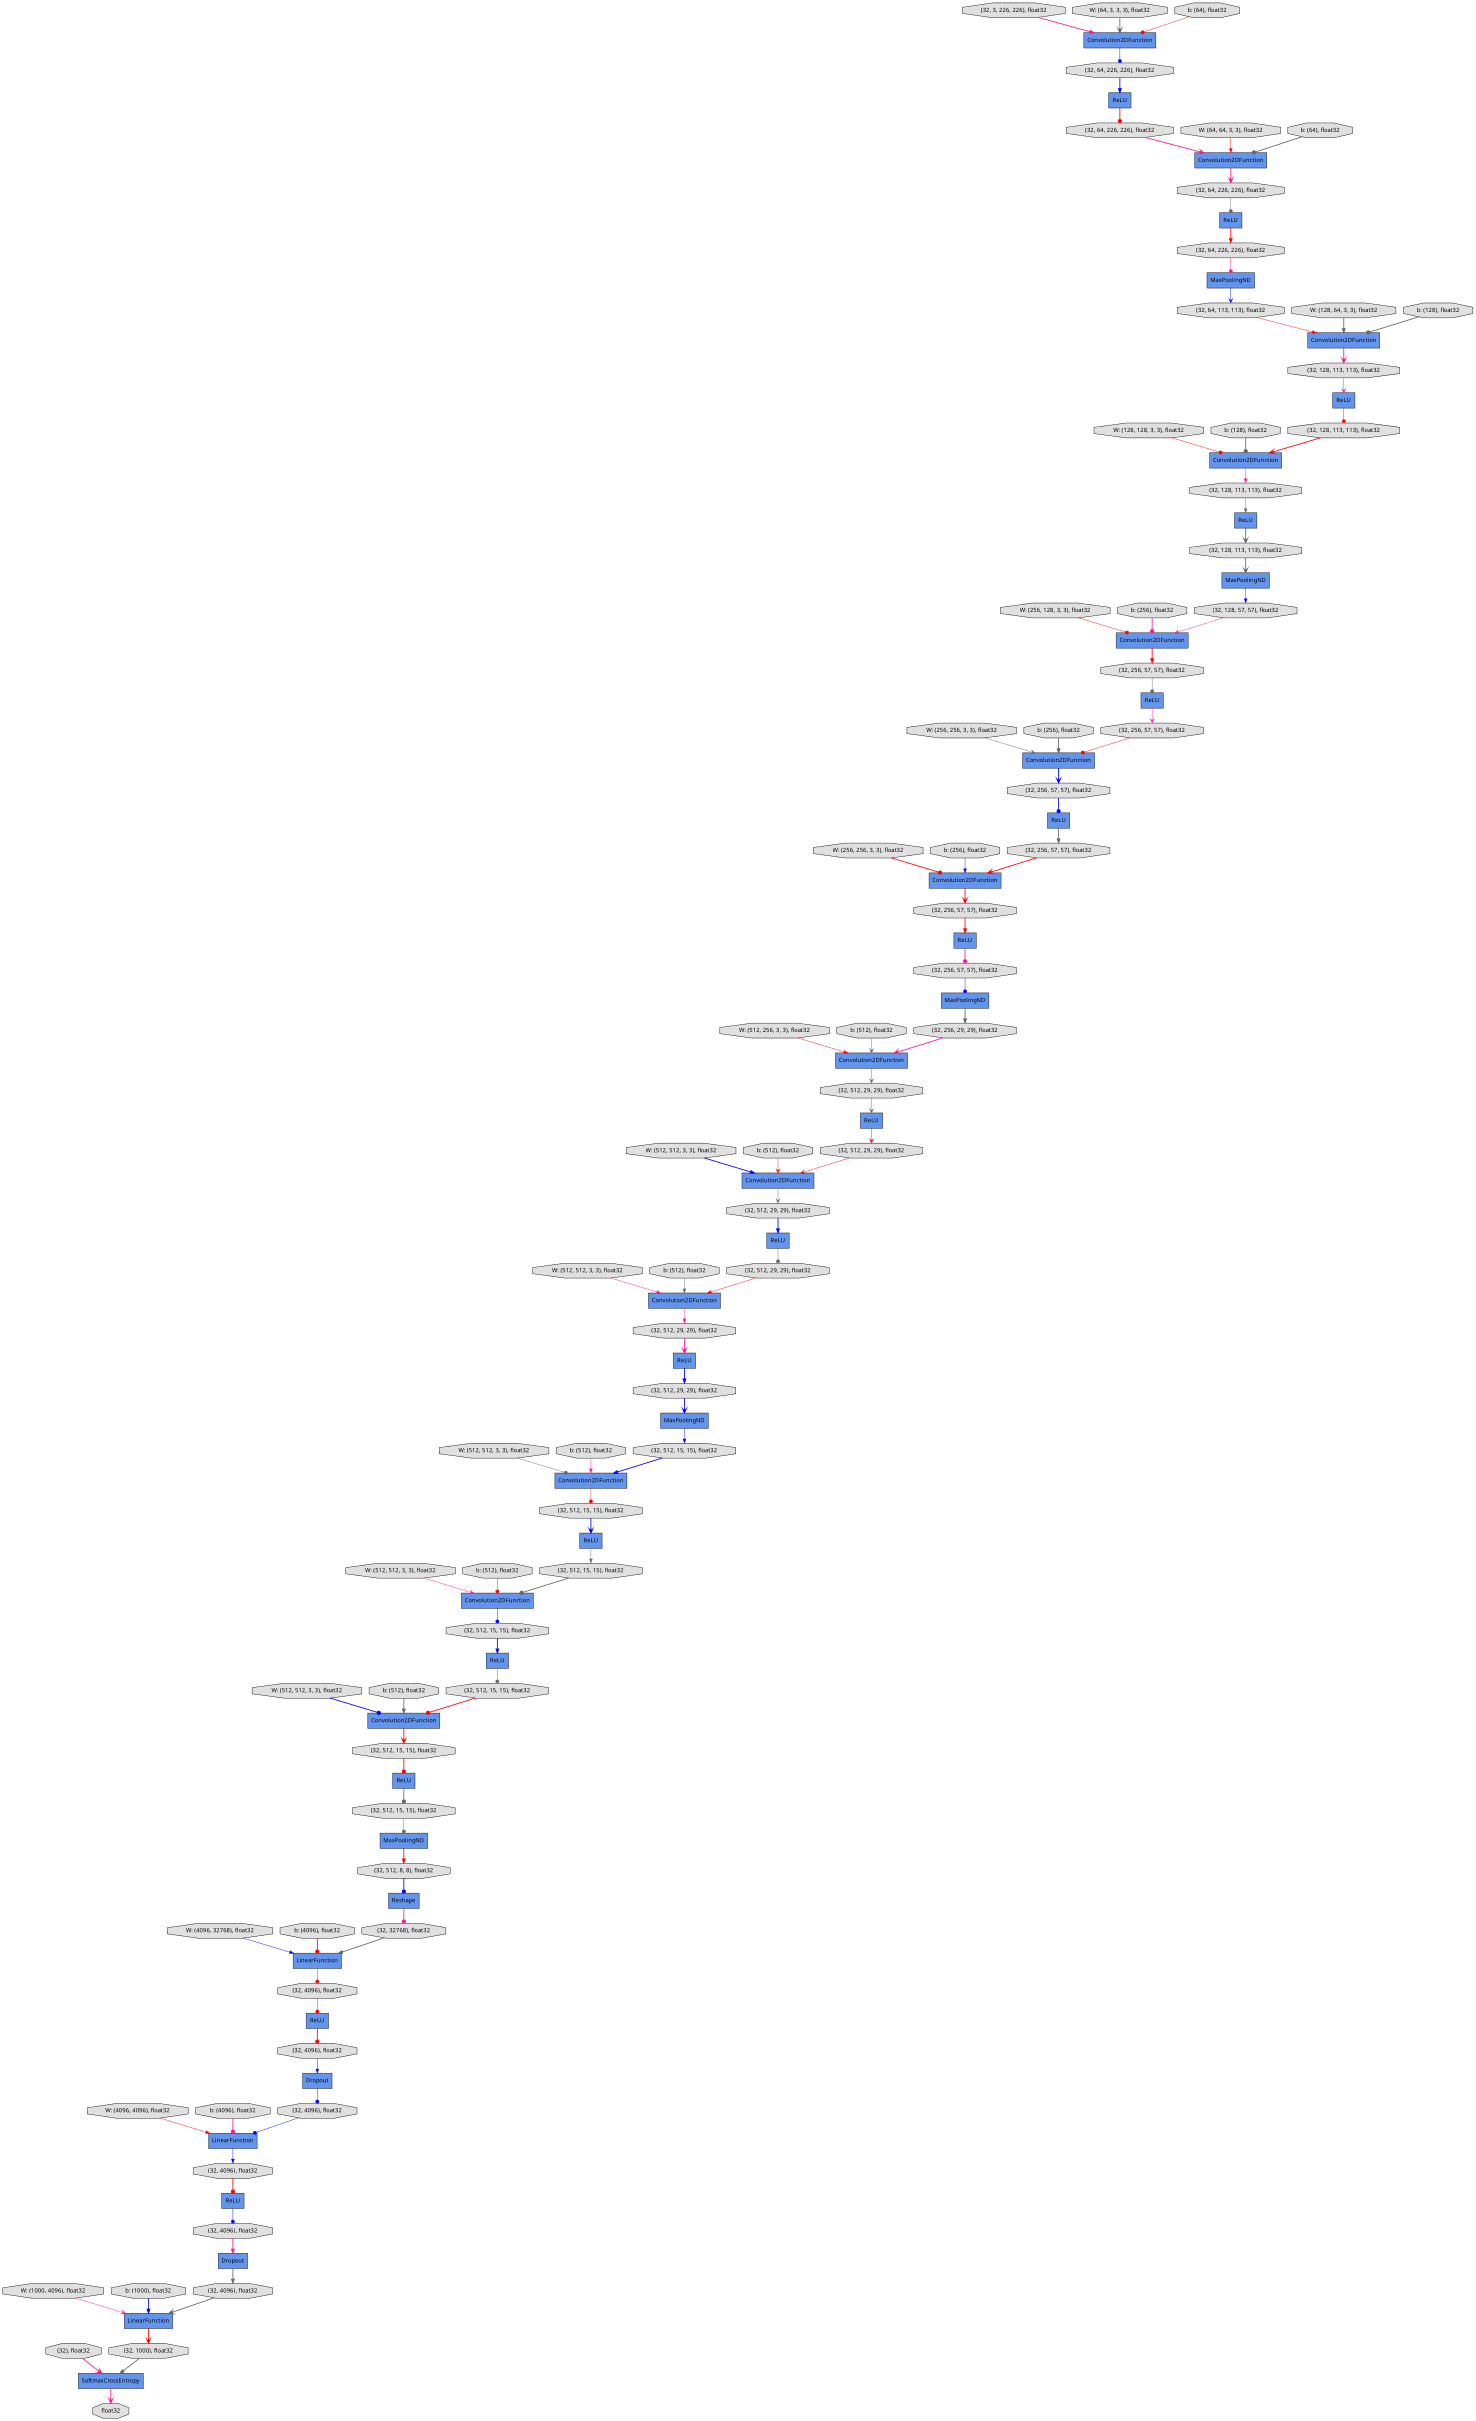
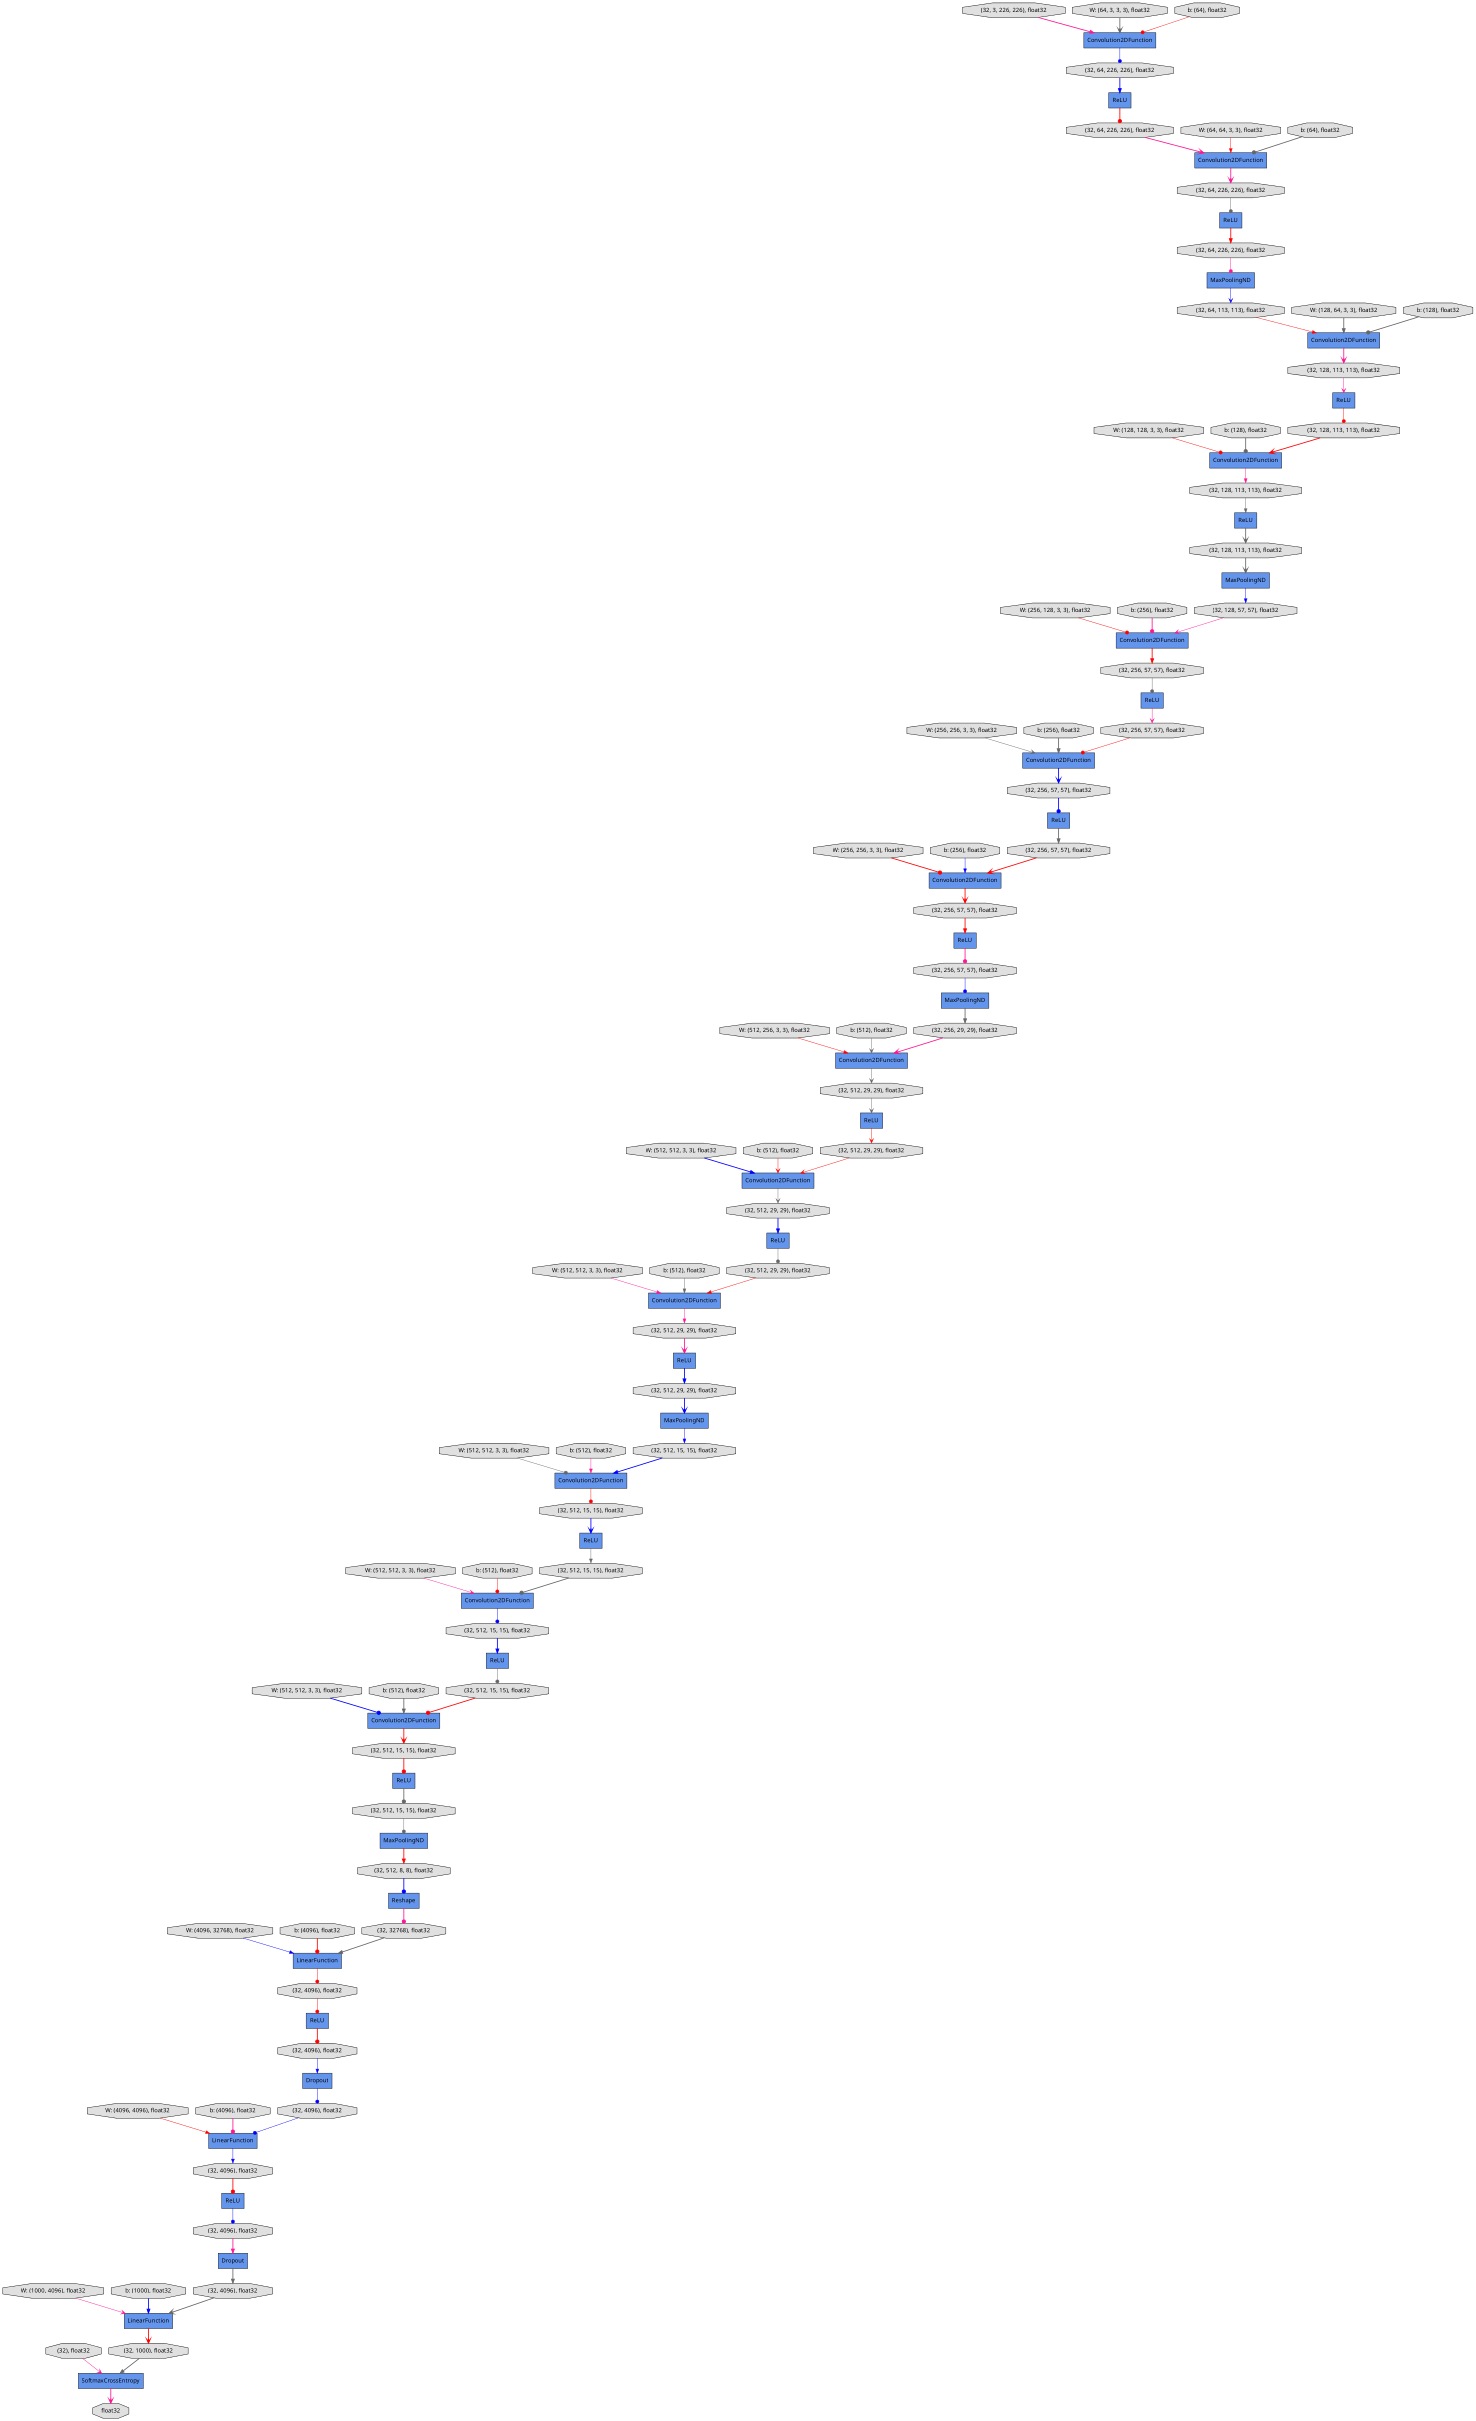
(91, 2365) -> (91, 2365)
